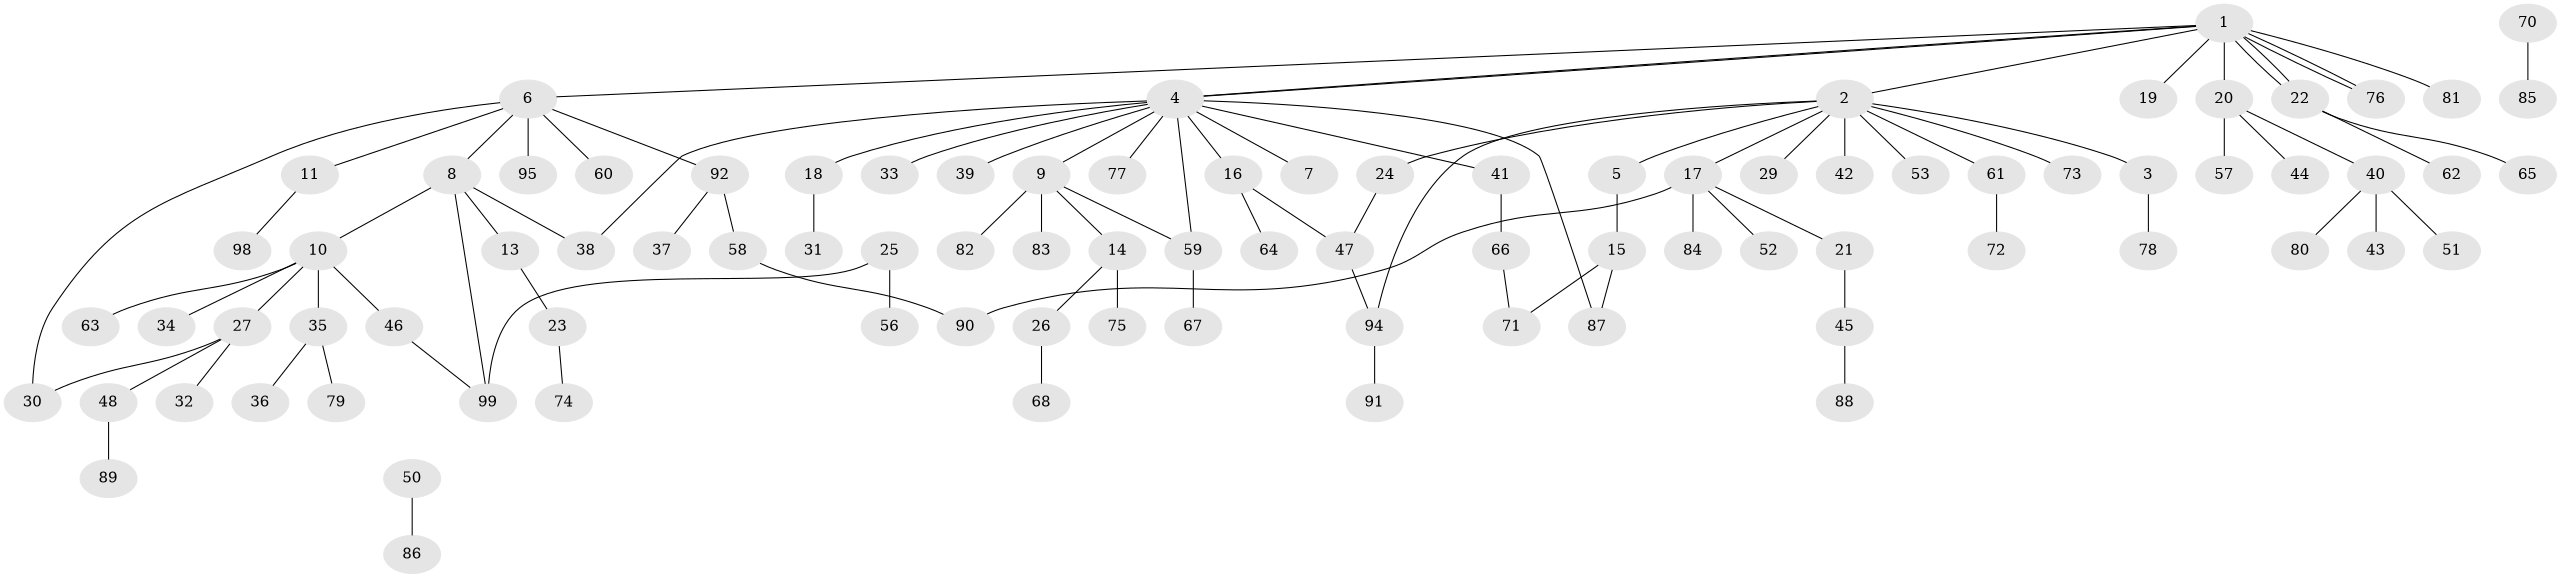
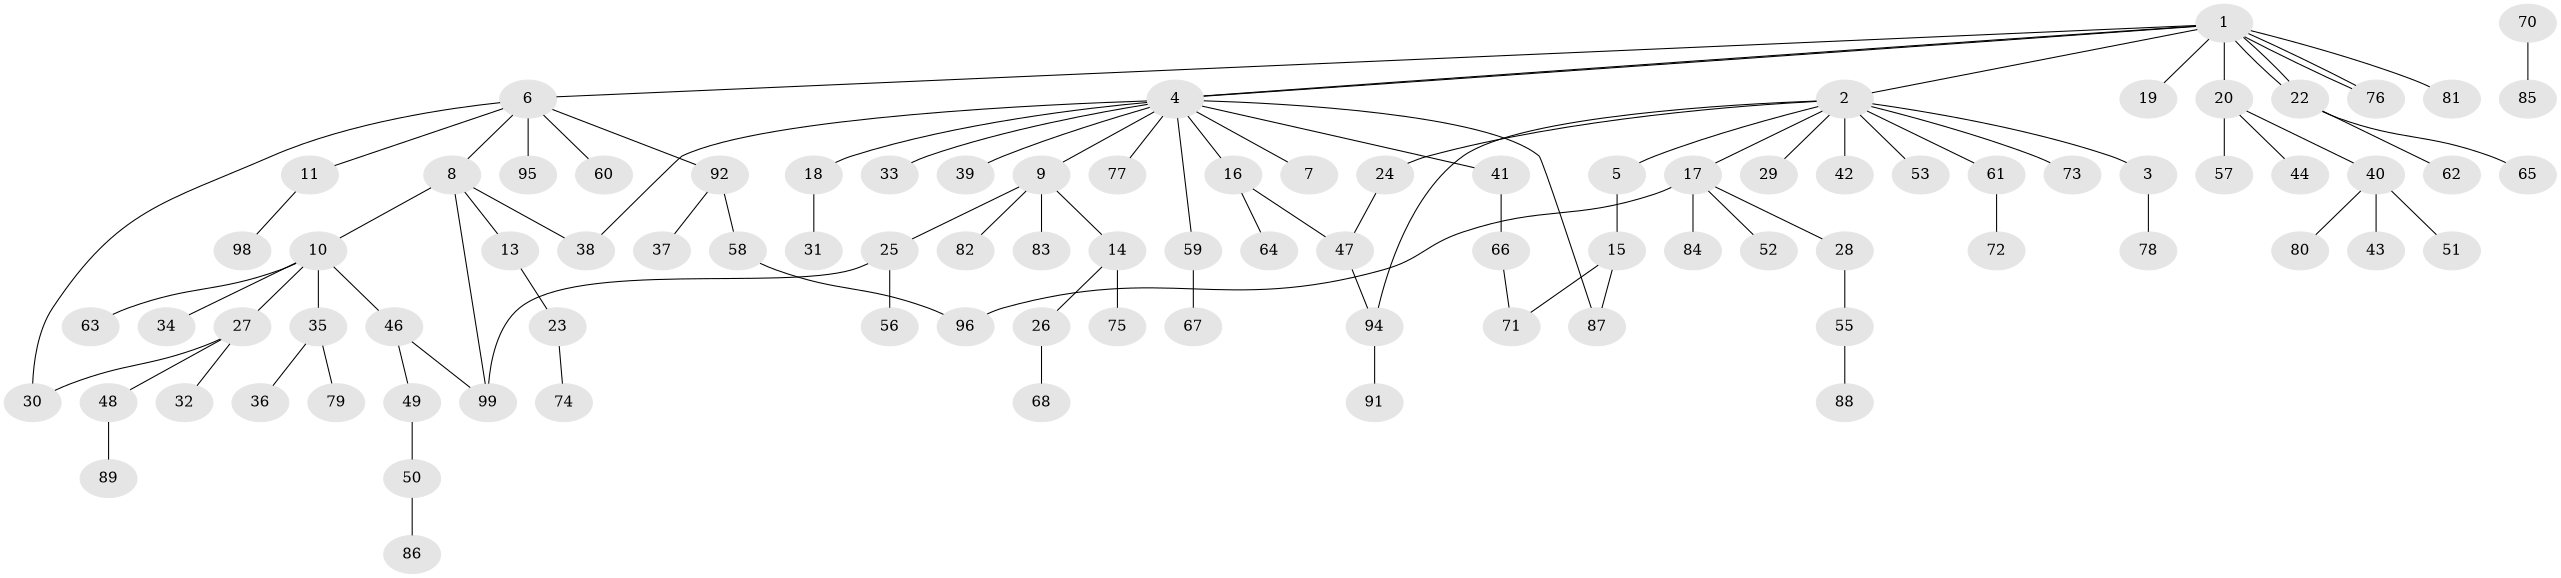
(1117, 213) -> (966, 213)
(1845, 251) -> (1845, 251)
(966, 327) -> (966, 327)
(1845, 327) -> (1845, 327)
none -> (412, 403)
